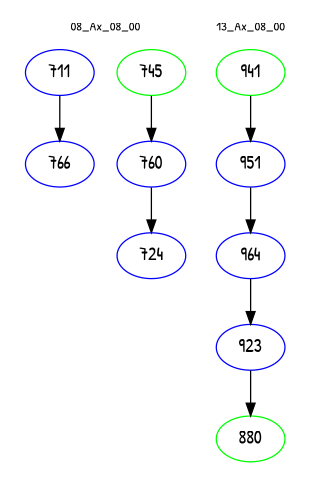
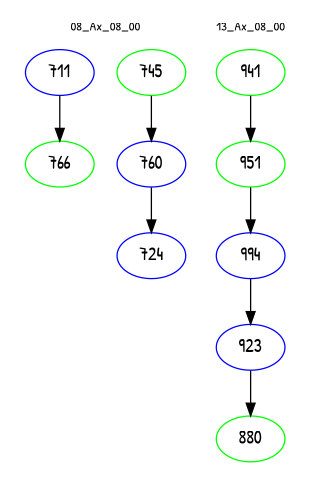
(60, 164) -> (60, 164)
(251, 164) -> (251, 164)
(251, 256) -> (251, 256)
